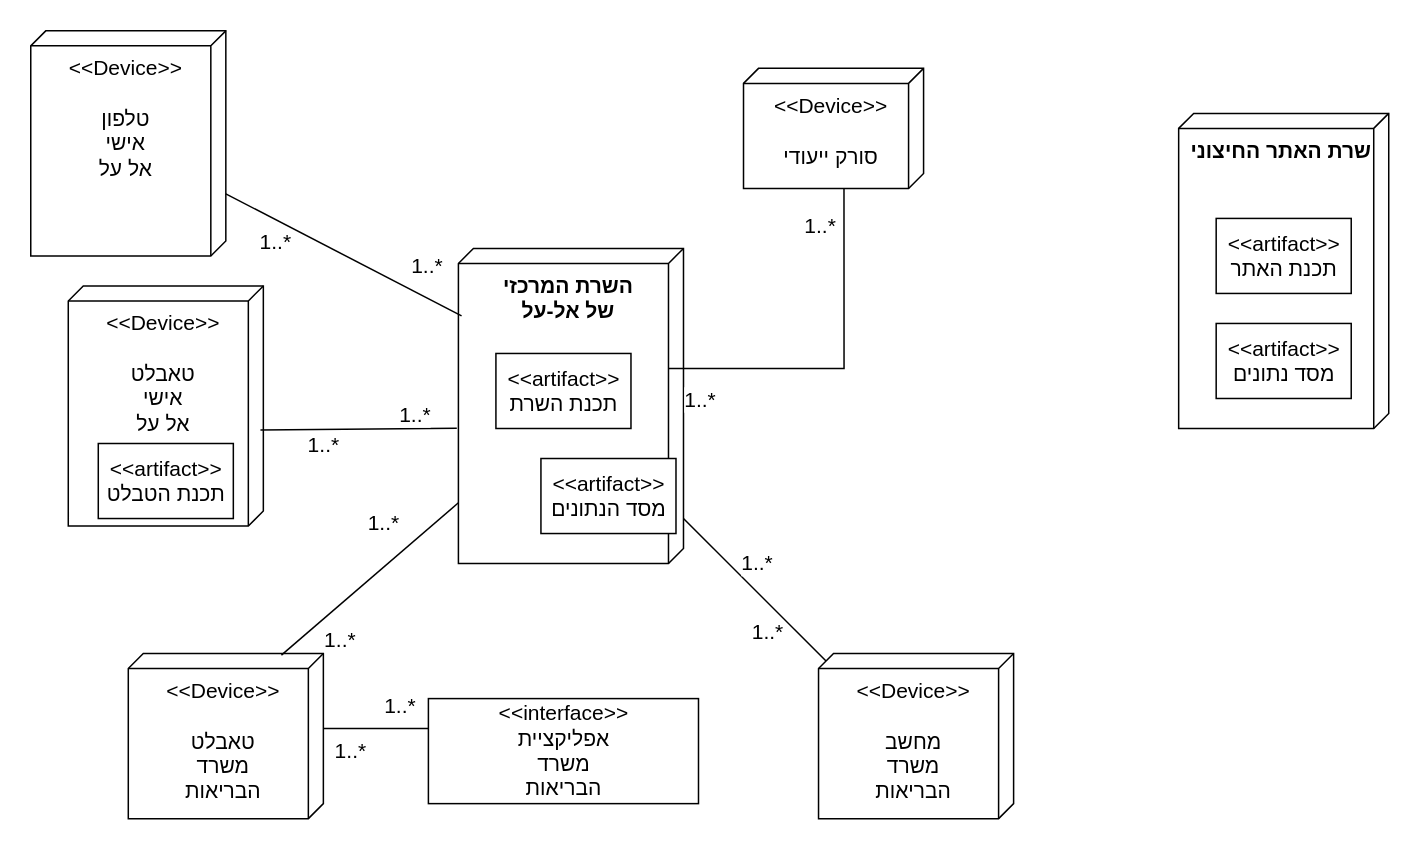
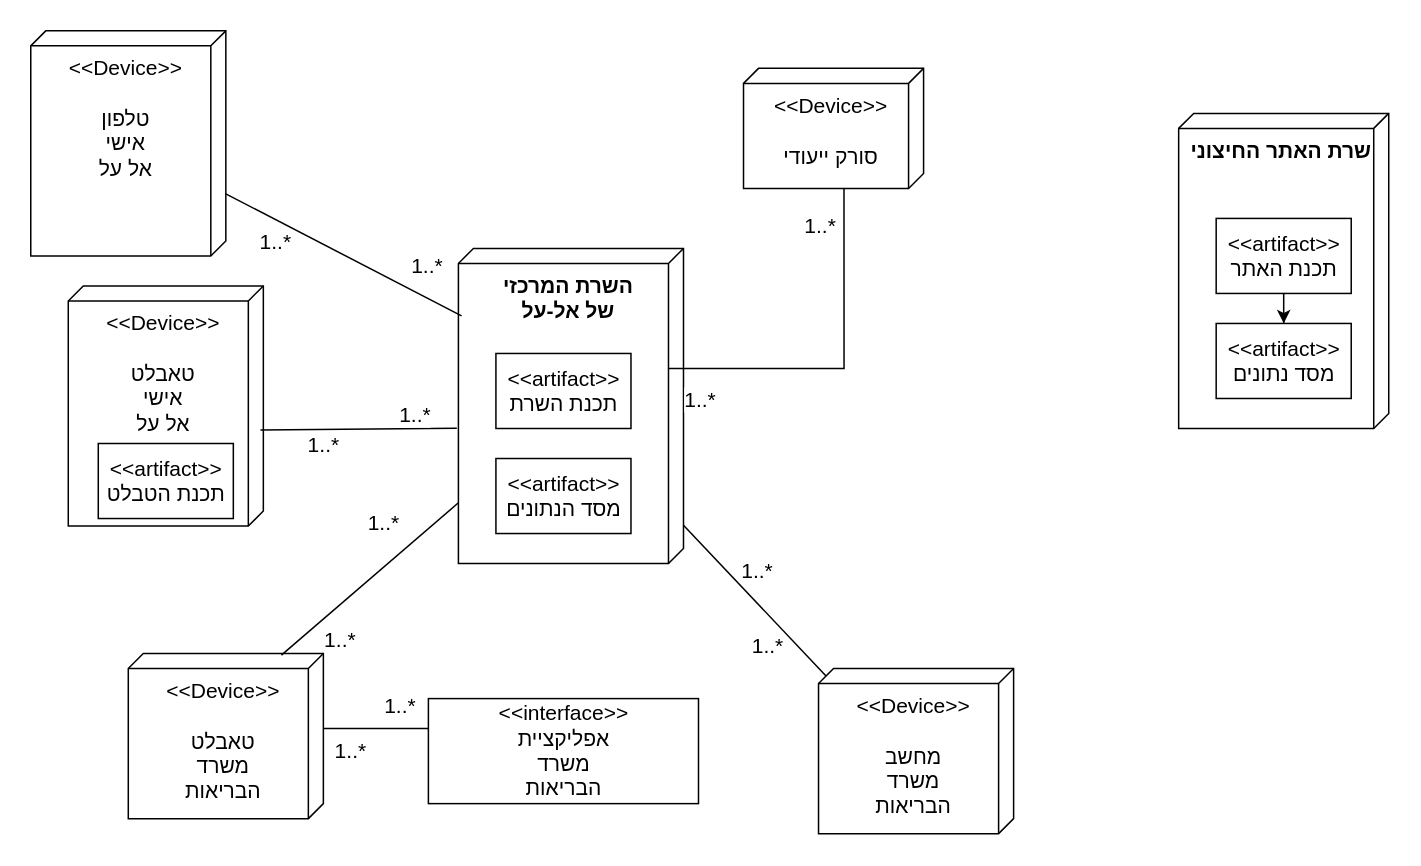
none -> (1283, 313)
(608, 496) -> (563, 496)
(916, 736) -> (916, 751)
